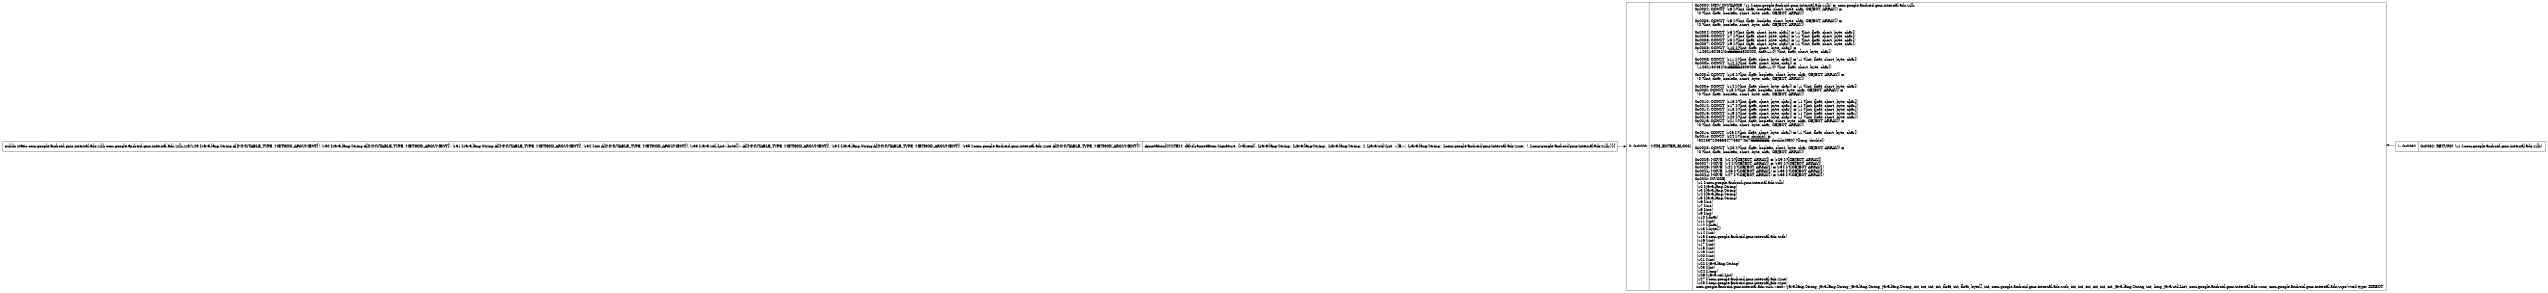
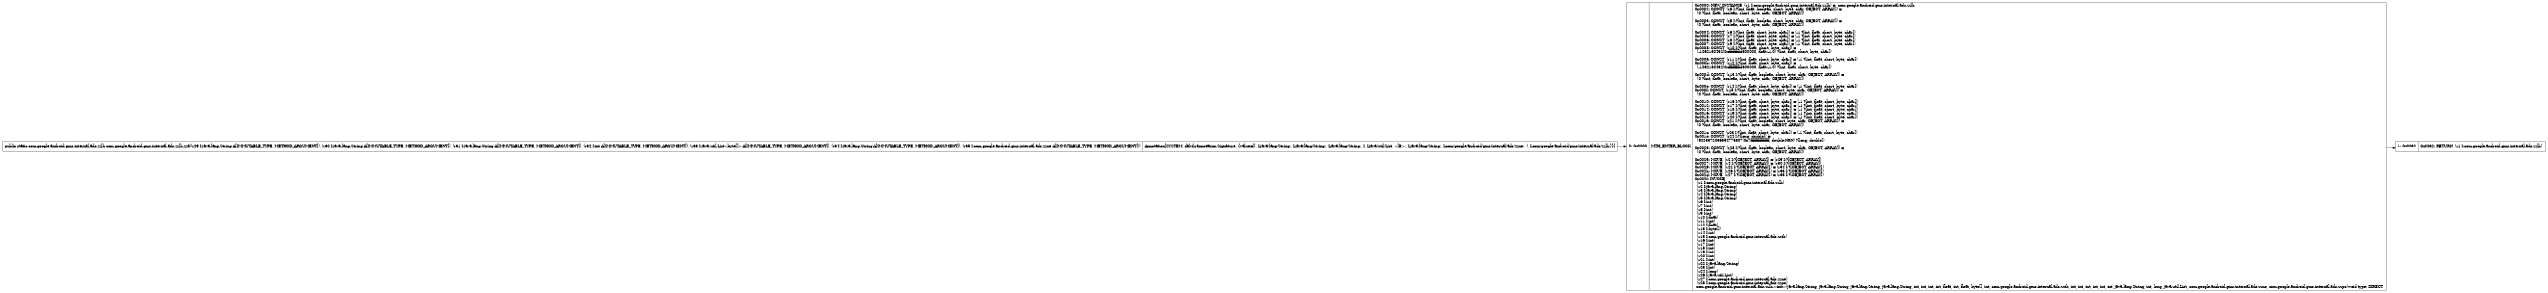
(2392, 145) -> (2390, 148)
